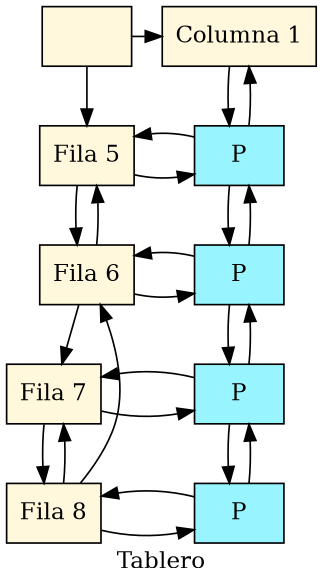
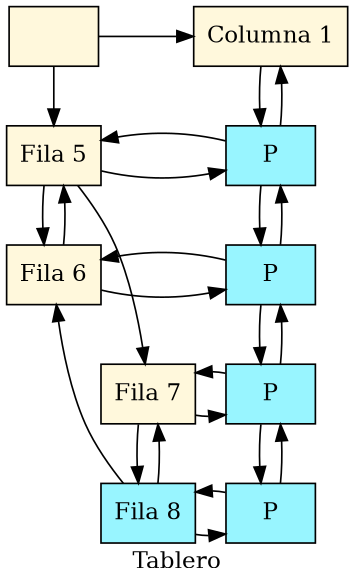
(73, 327) -> (123, 266)
(54, 513) -> (148, 513)
